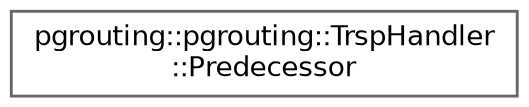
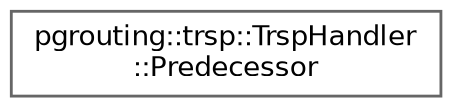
(264, 54) -> (226, 54)
